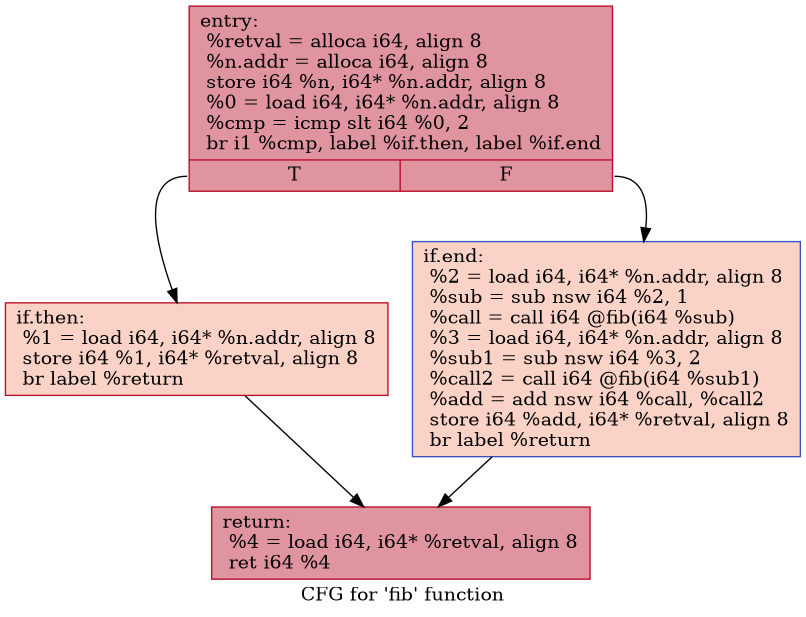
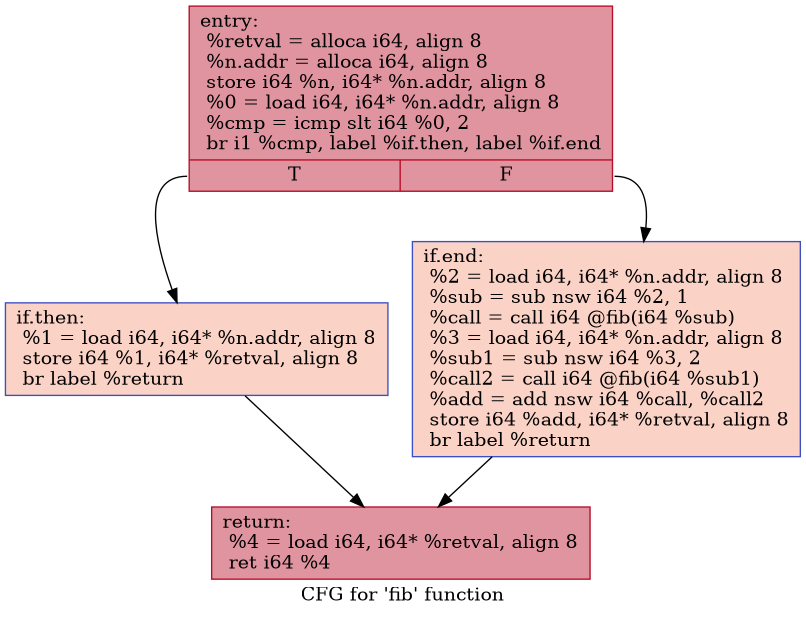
(197, 349) -> (197, 349)
